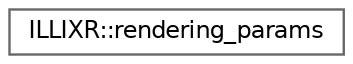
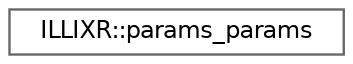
(177, 32) -> (177, 32)
